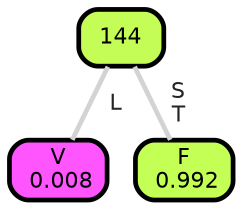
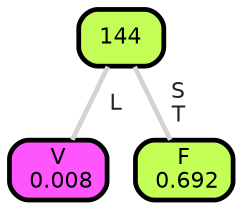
(184, 170) -> (184, 170)
